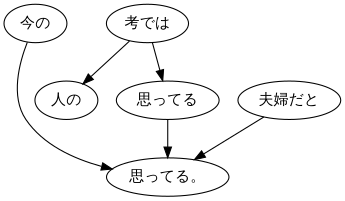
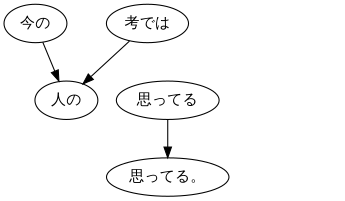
(156, 56) -> none
(289, 100) -> none
(29, 124) -> (49, 57)
